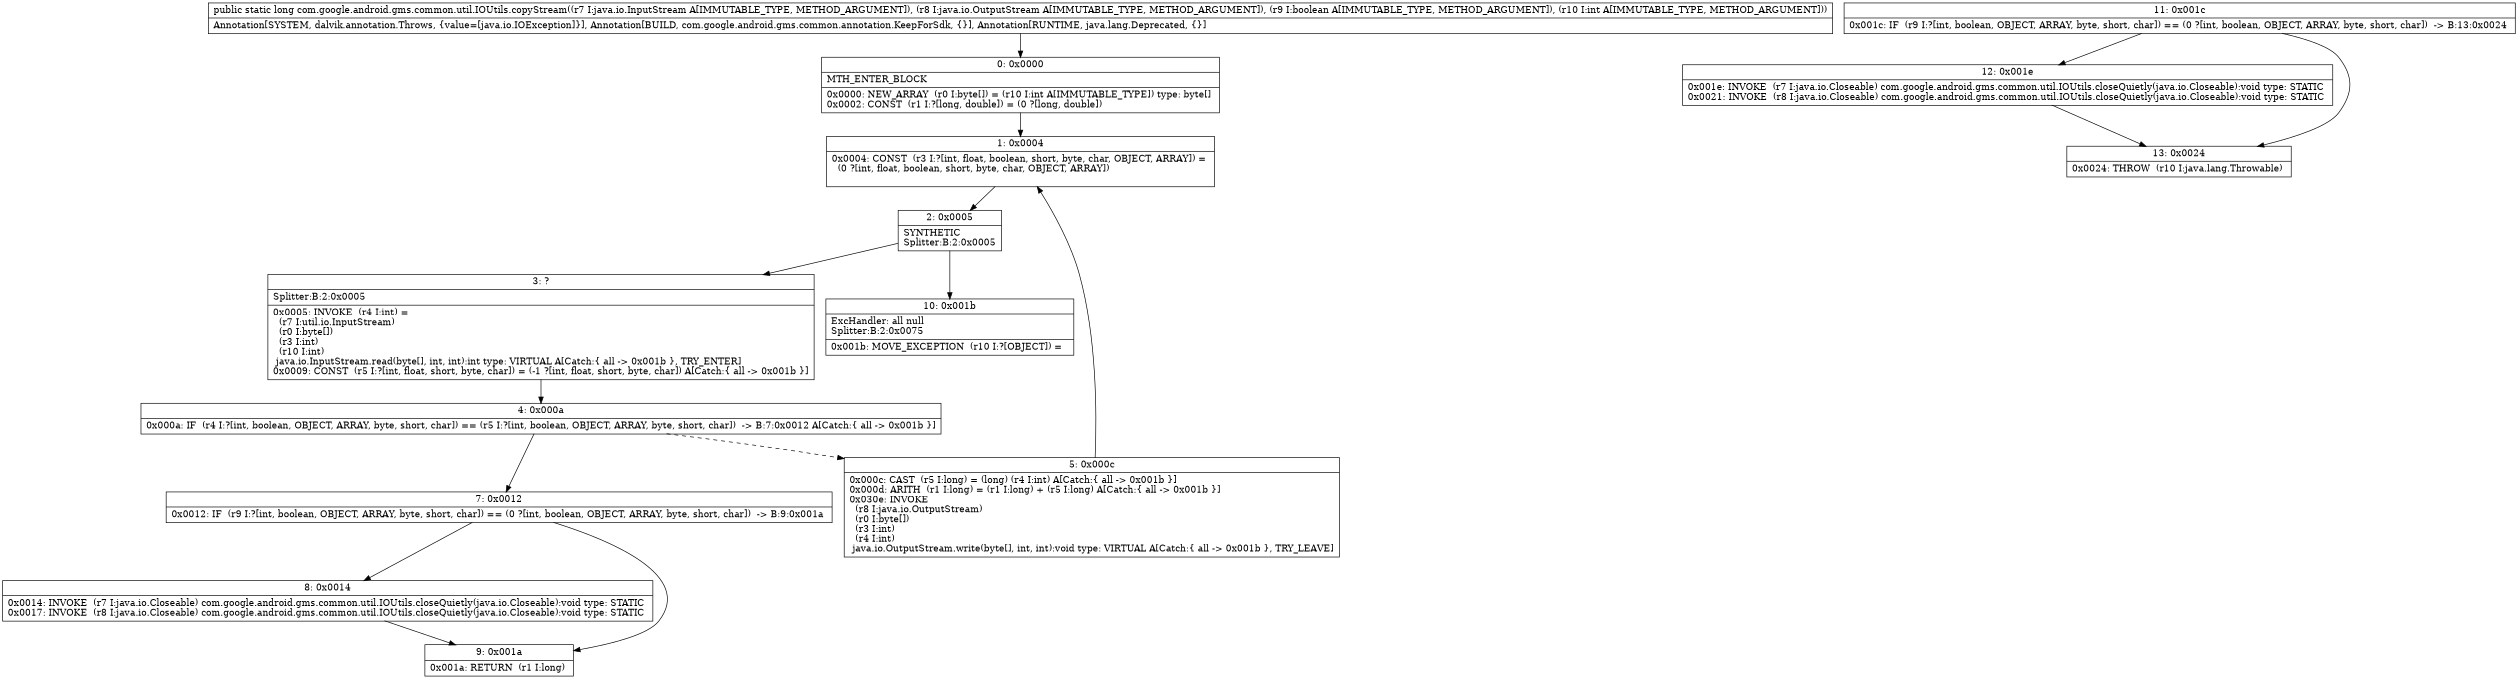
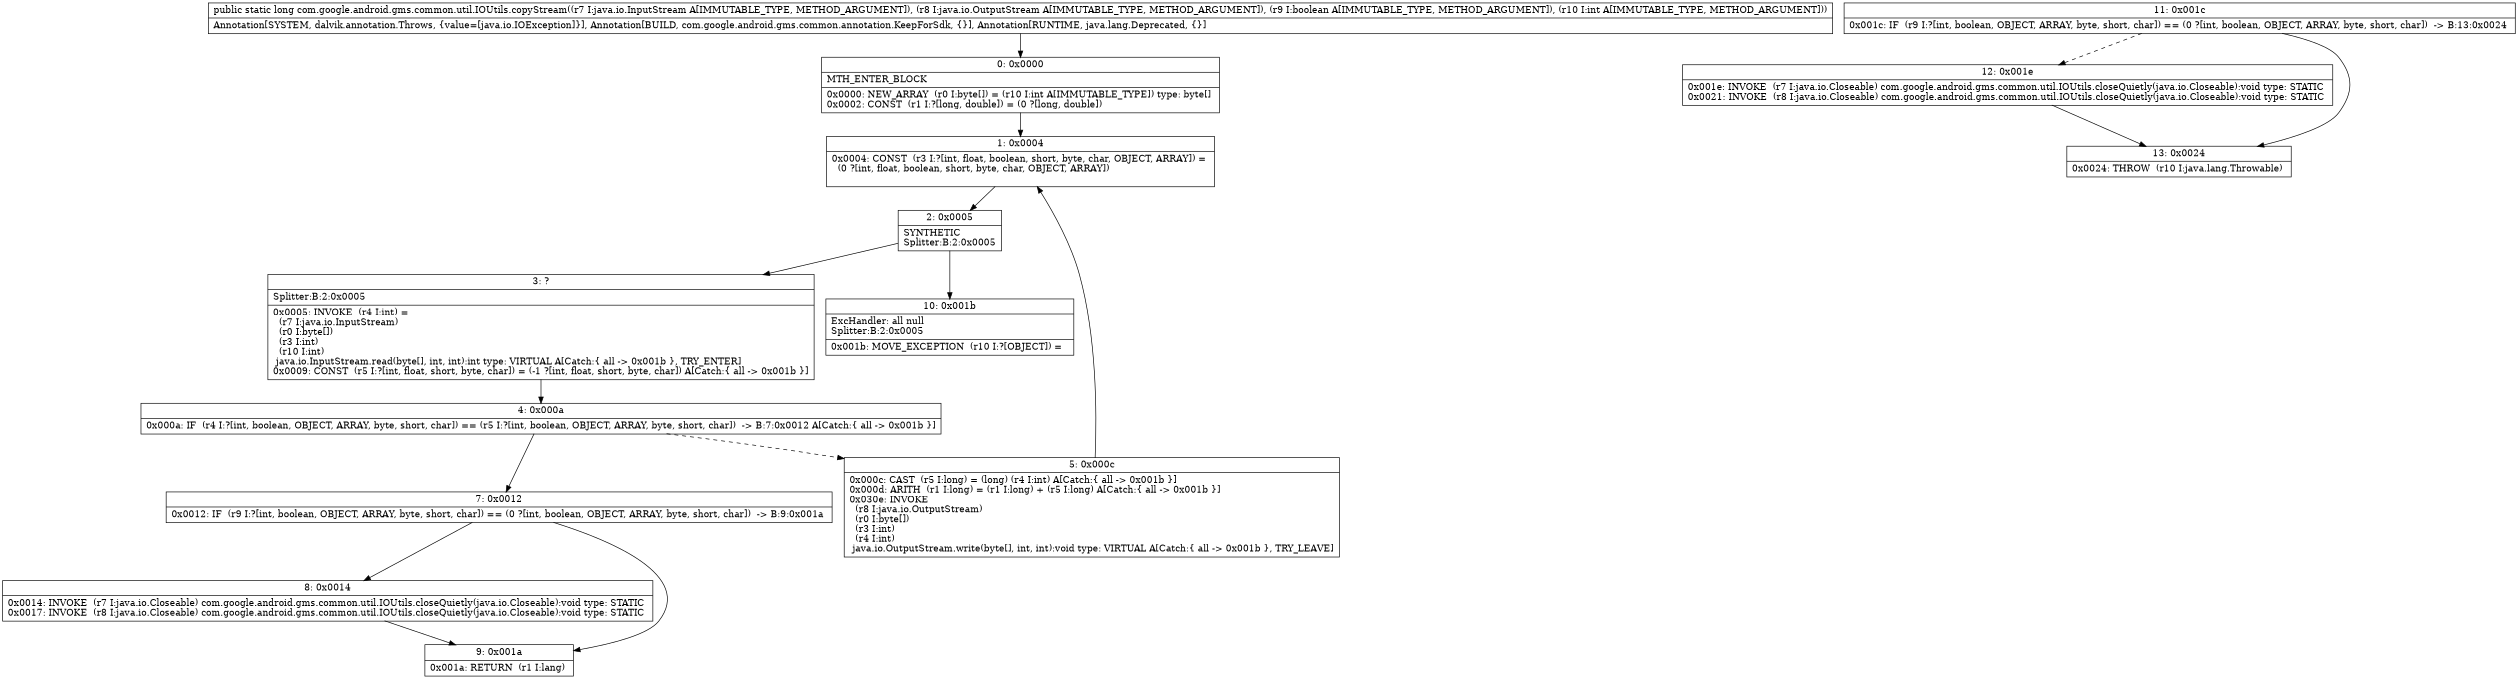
(2103, 48) -> (2103, 48)
(334, 323) -> (336, 323)
(878, 331) -> (878, 331)
(499, 668) -> (499, 668)
